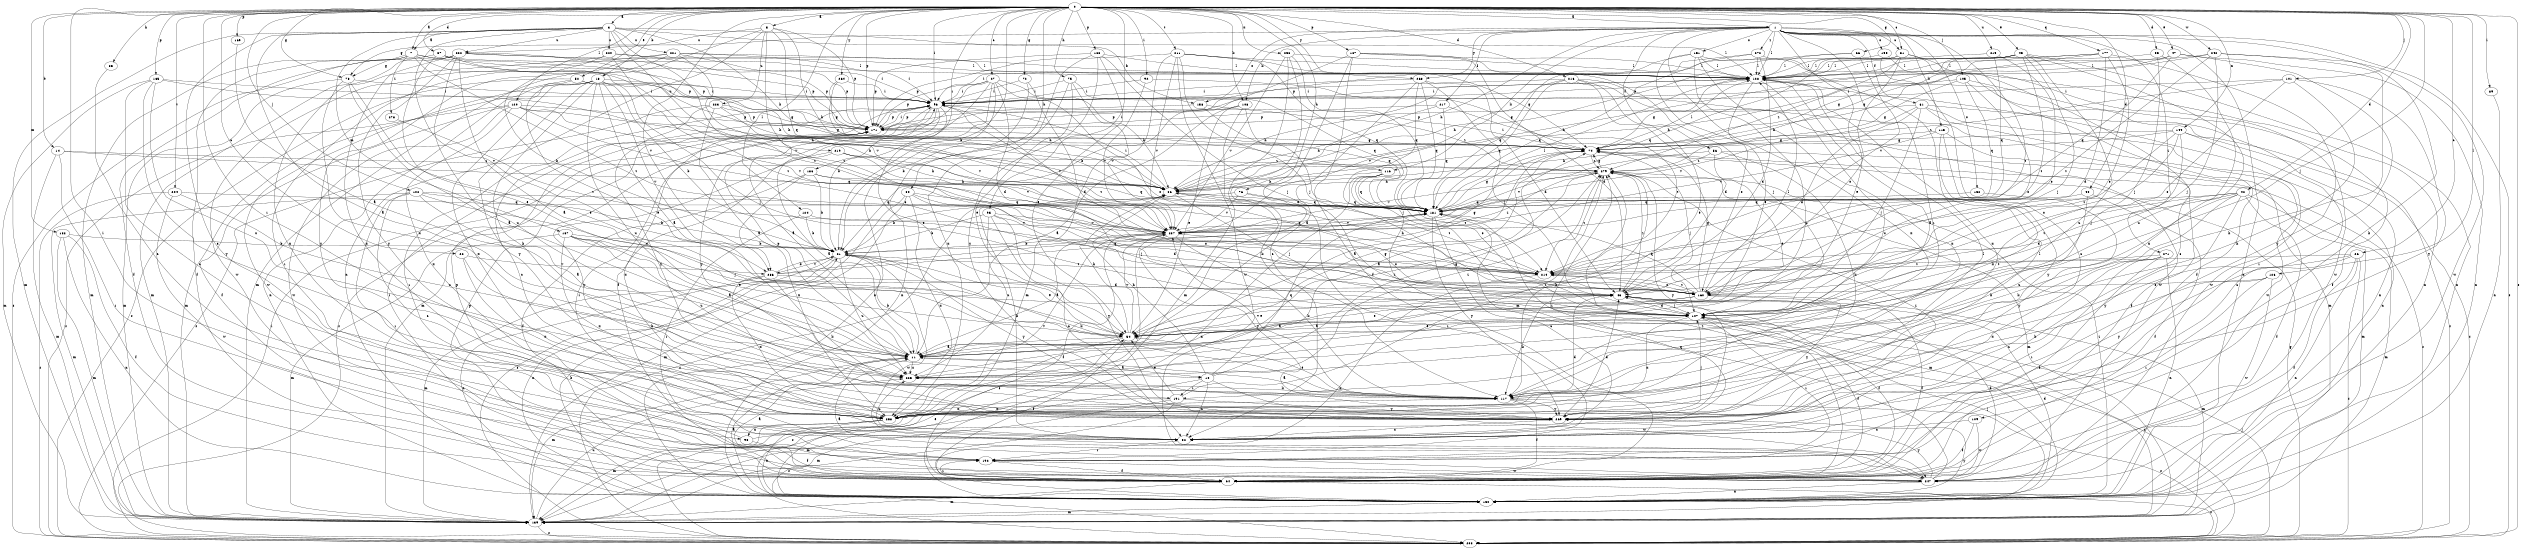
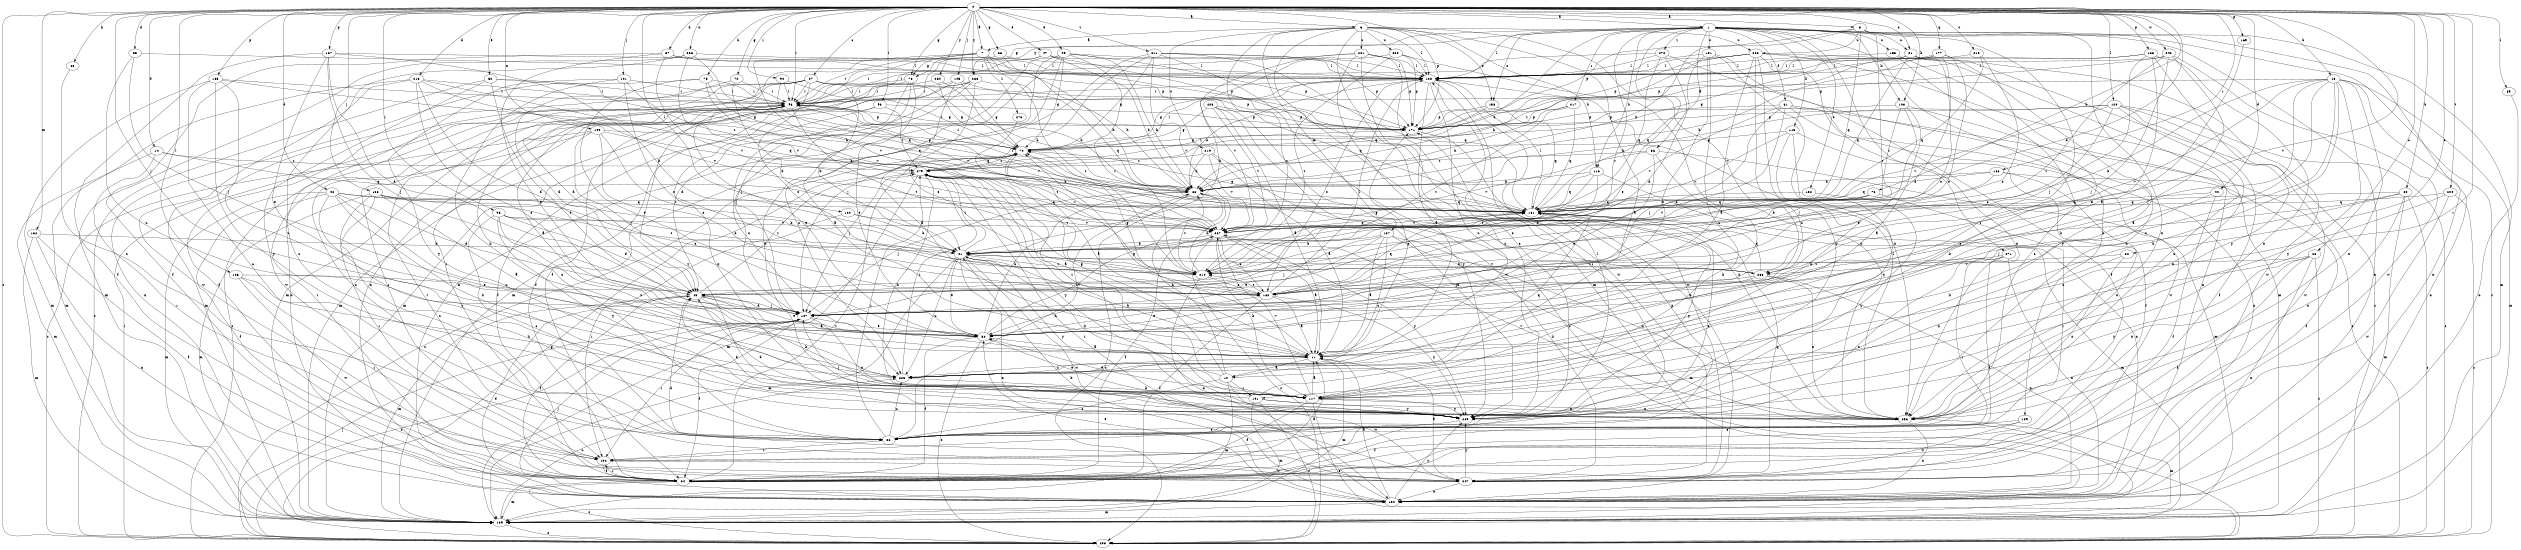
(759, 78) -> none
(1611, 342) -> (1918, 252)
(814, 424) -> (1159, 401)
